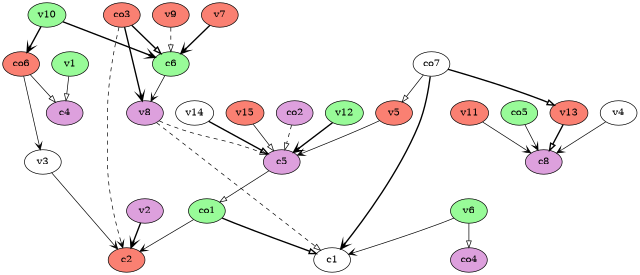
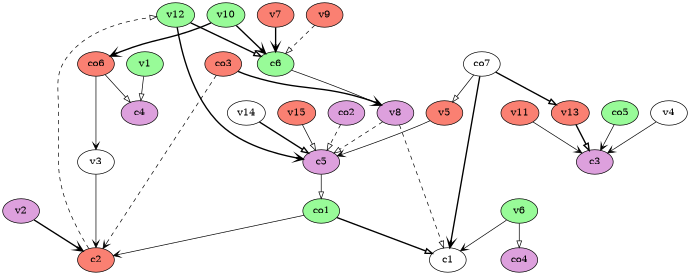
(144, 37) -> (223, 38)
none -> (58, 108)
(544, 162) -> (595, 162)
